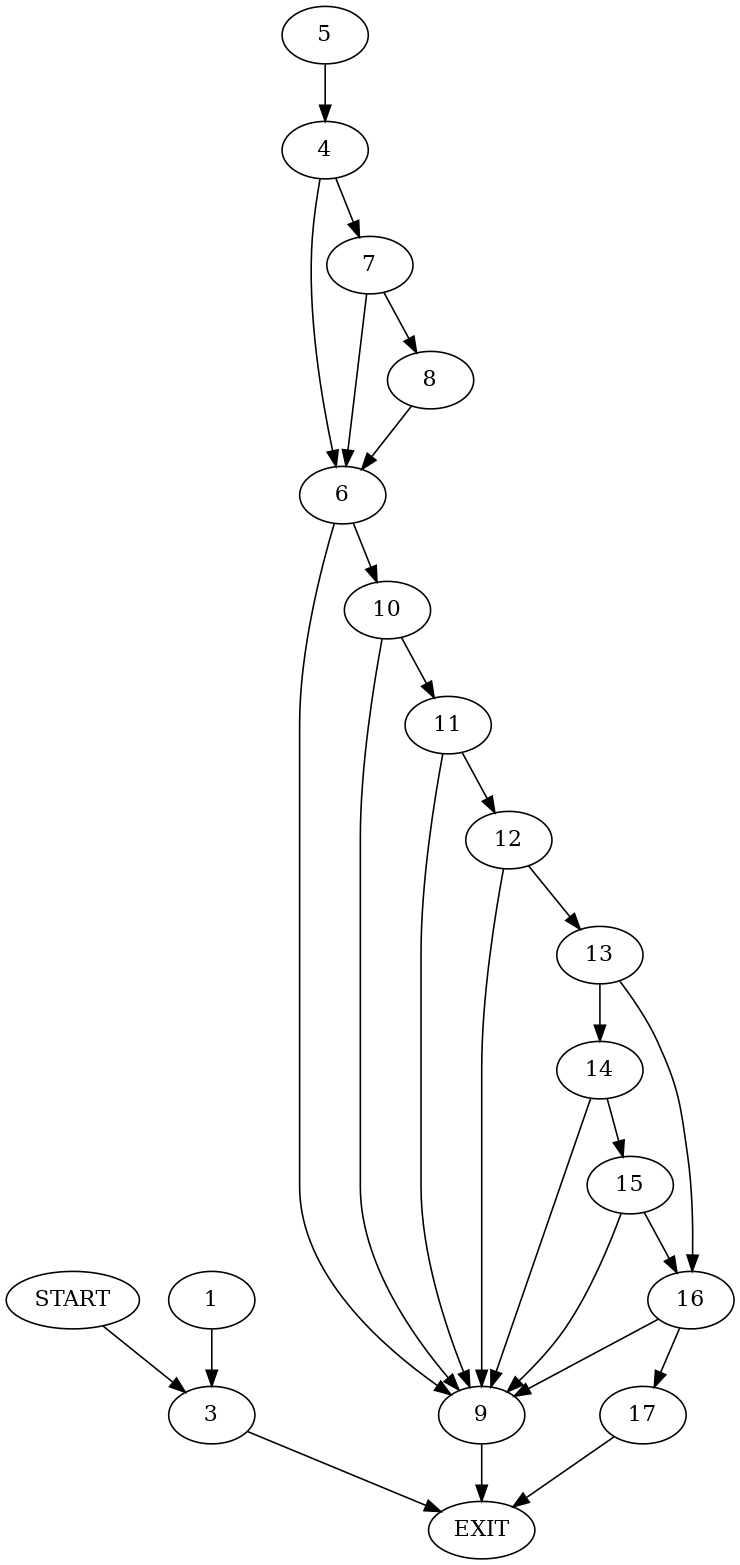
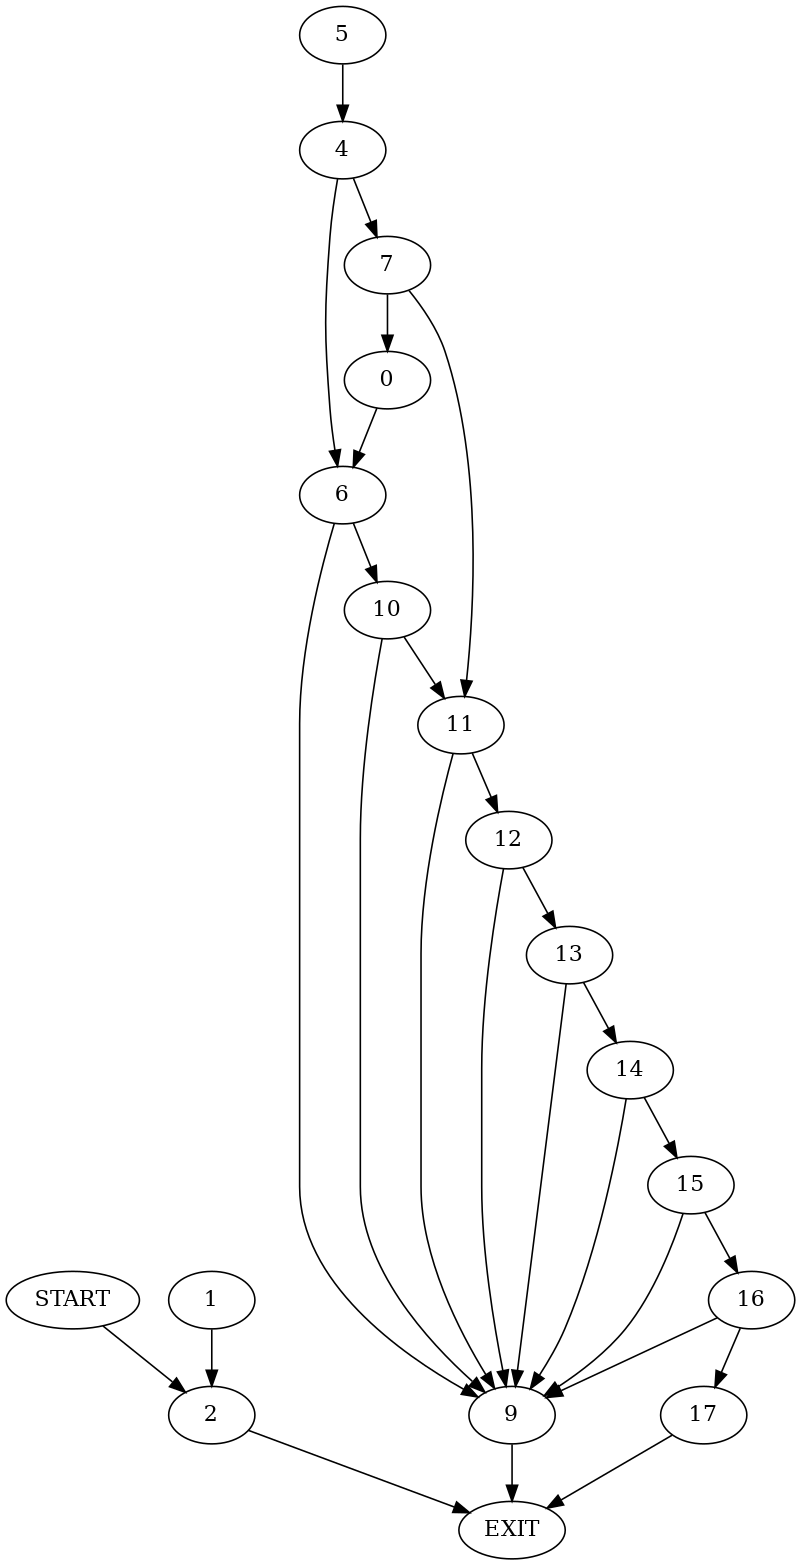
(357, 372) -> (470, 479)
(431, 380) -> (387, 380)
(681, 1111) -> (542, 1177)
(212, 1415) -> (212, 1415)
